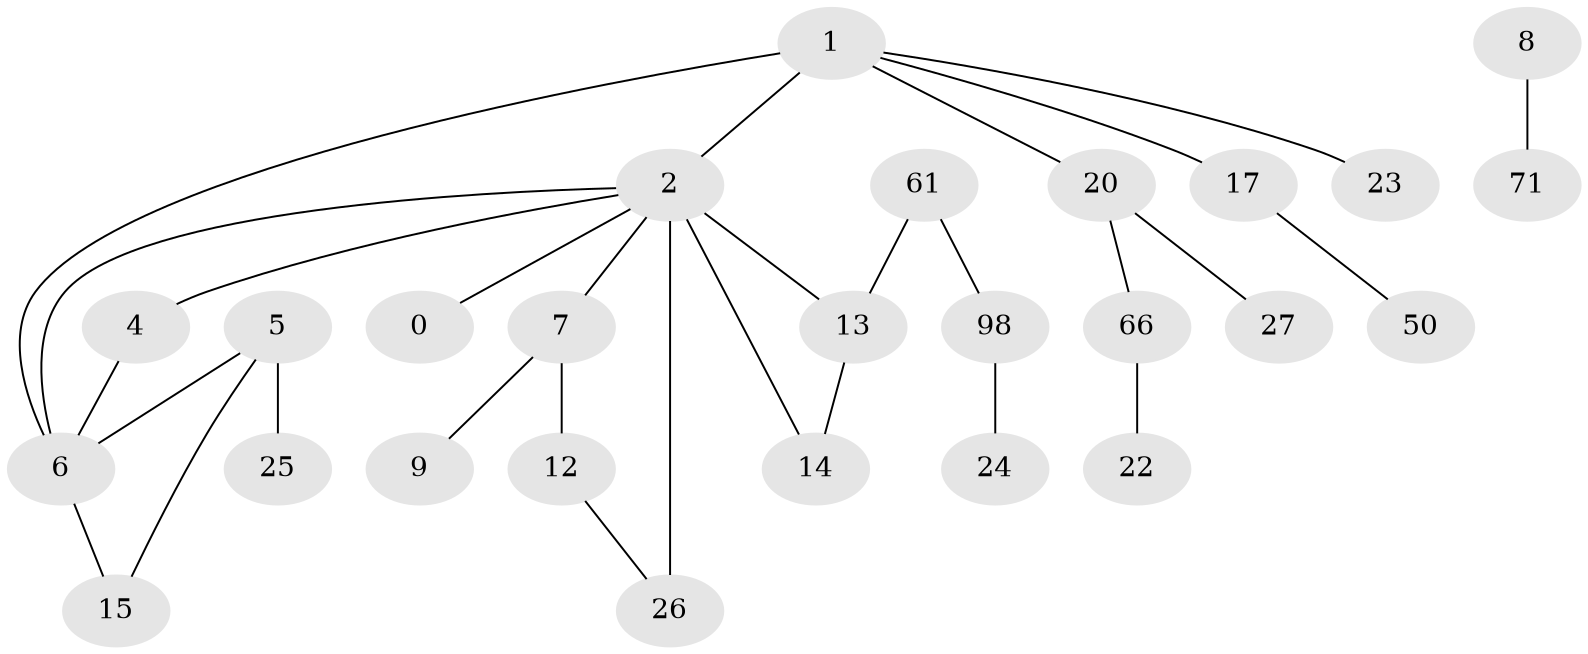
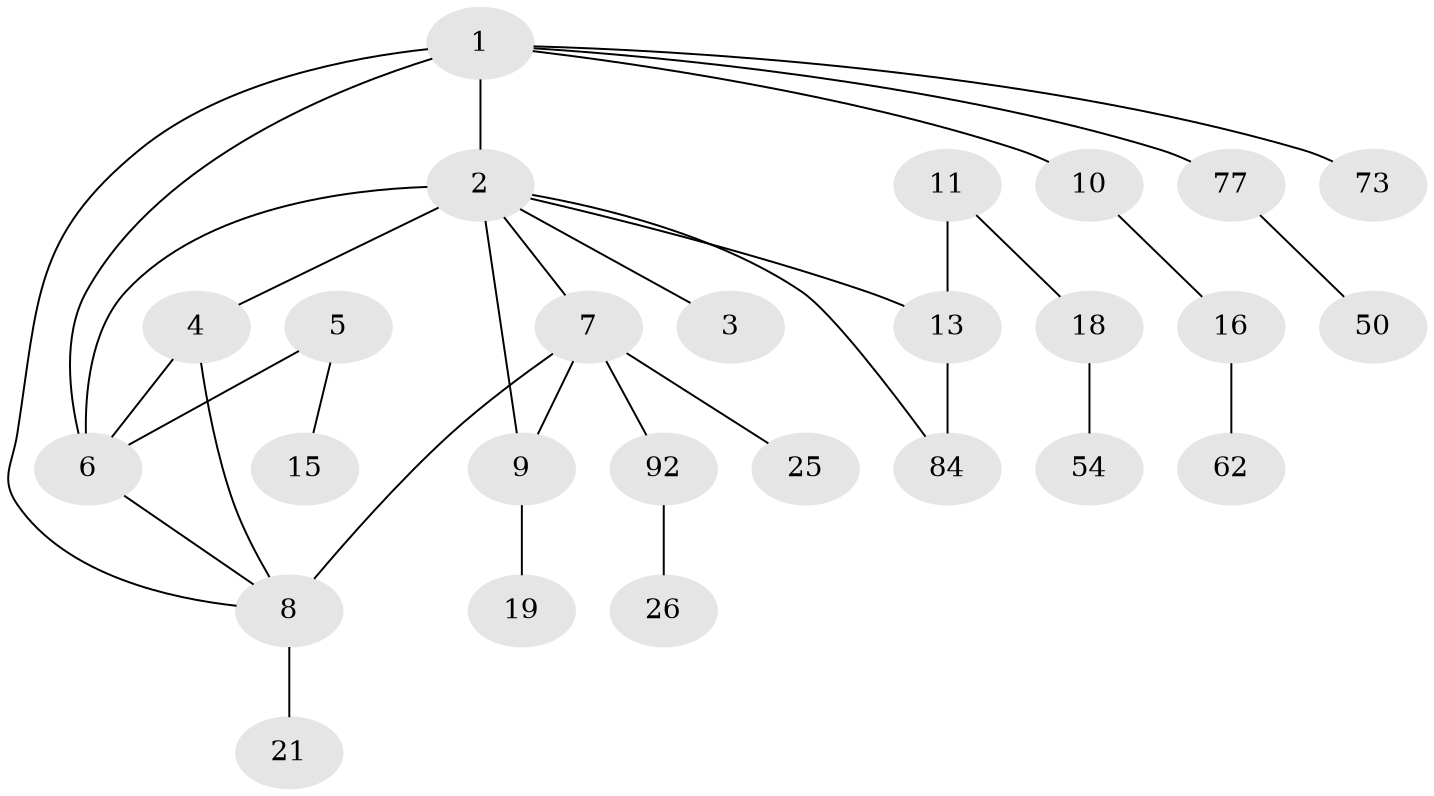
(924, 185) -> (948, 185)
(1102, 185) -> (1089, 185)
(1244, 185) -> (1231, 185)
(1385, 185) -> (1373, 185)
(1527, 185) -> (289, 753)
none -> (44, 283)
(420, 327) -> (731, 327)
(995, 327) -> (1089, 327)
(1137, 327) -> (1231, 327)
(1279, 327) -> none
(278, 398) -> (697, 398)
(670, 398) -> (501, 327)
none -> (425, 458)
(562, 469) -> (664, 469)
(816, 469) -> (948, 469)
(995, 469) -> (1089, 469)
(1137, 469) -> (1231, 469)
none -> (224, 474)
(89, 540) -> (189, 540)
none -> (522, 611)
